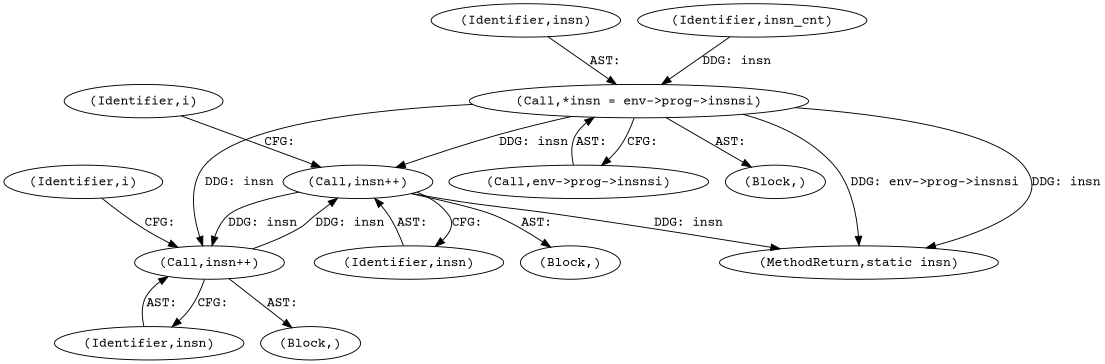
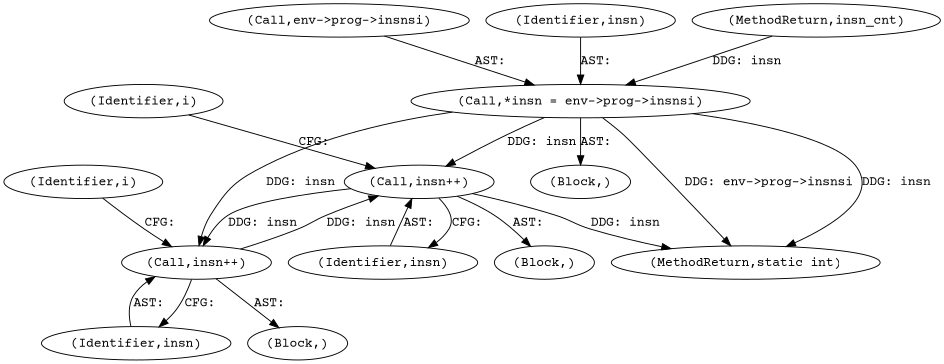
(752, 20) -> (816, 20)
(624, 140) -> none
(859, 263) -> (746, 263)
